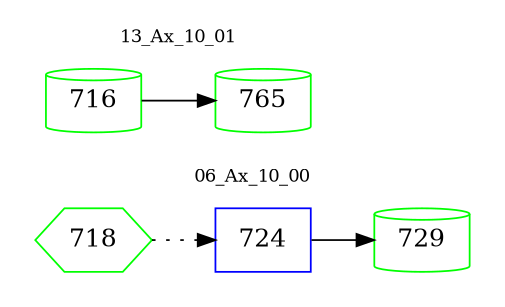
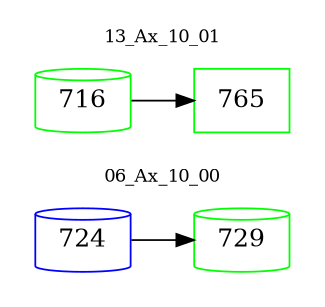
(263, 101) -> (242, 101)
(94, 240) -> none
(263, 240) -> (83, 240)
